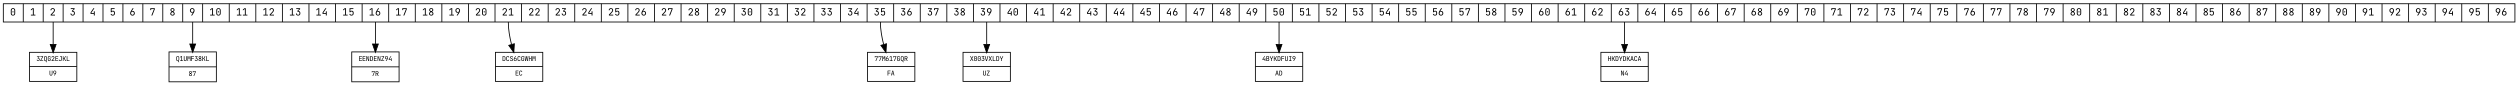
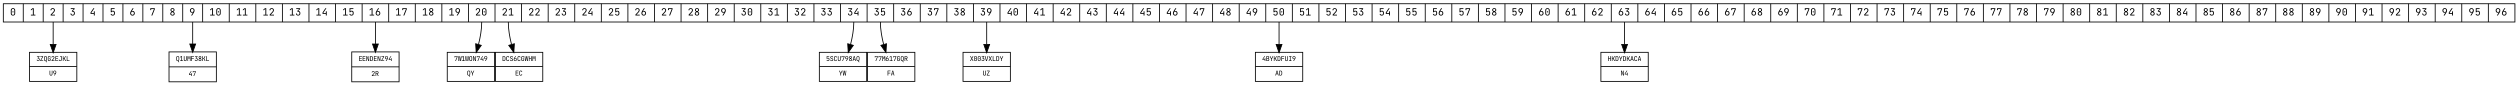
none -> (471, 67)
none -> (843, 67)
(193, 74) -> (193, 74)
(375, 74) -> (375, 74)
